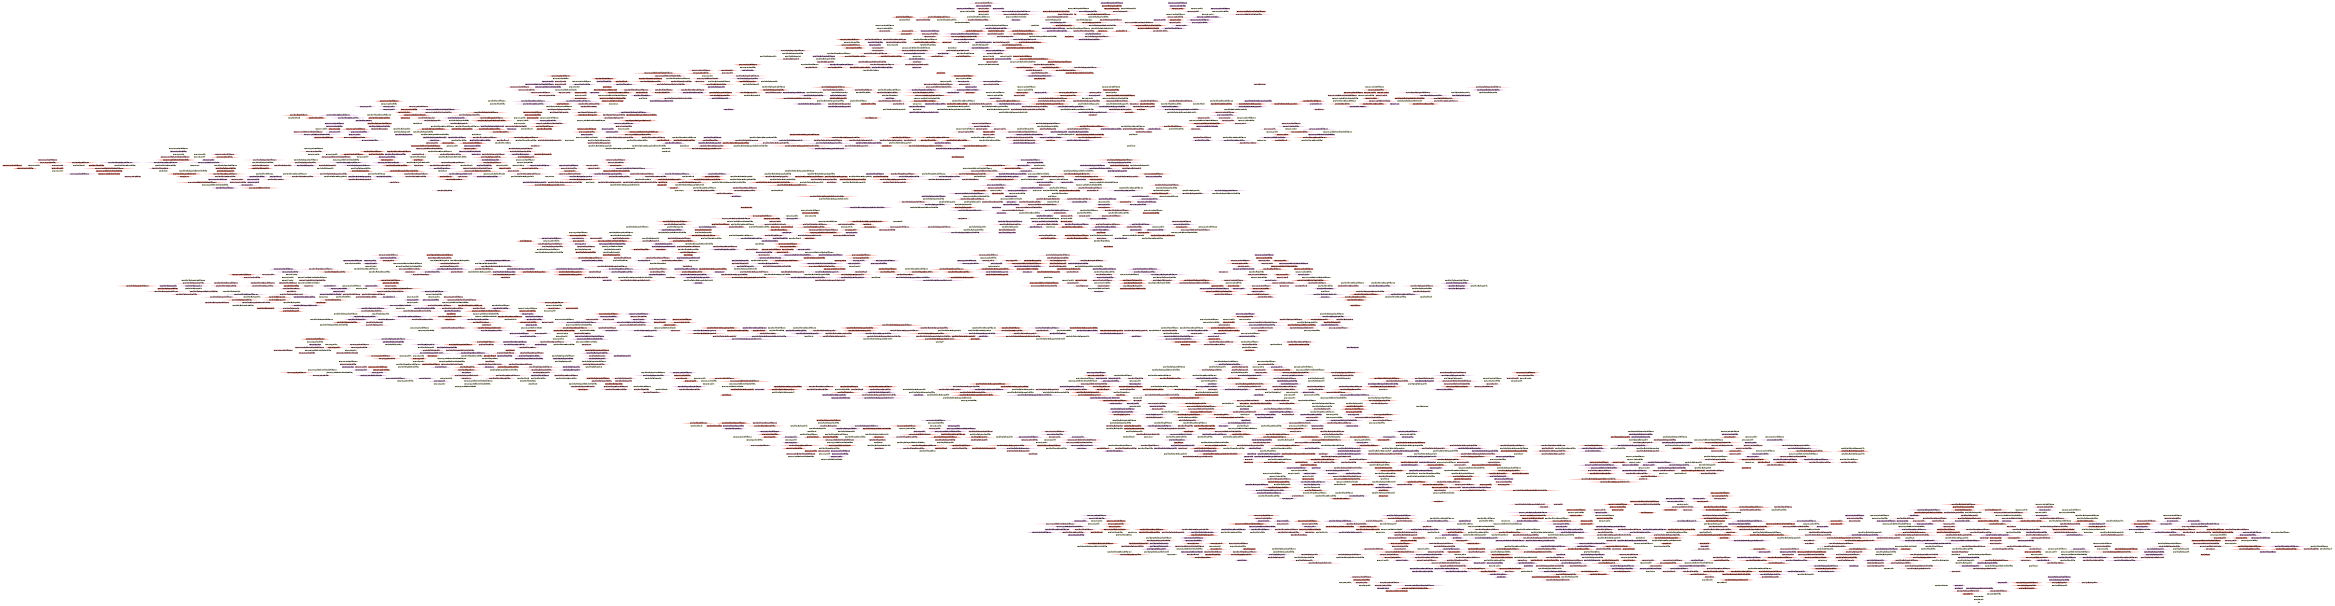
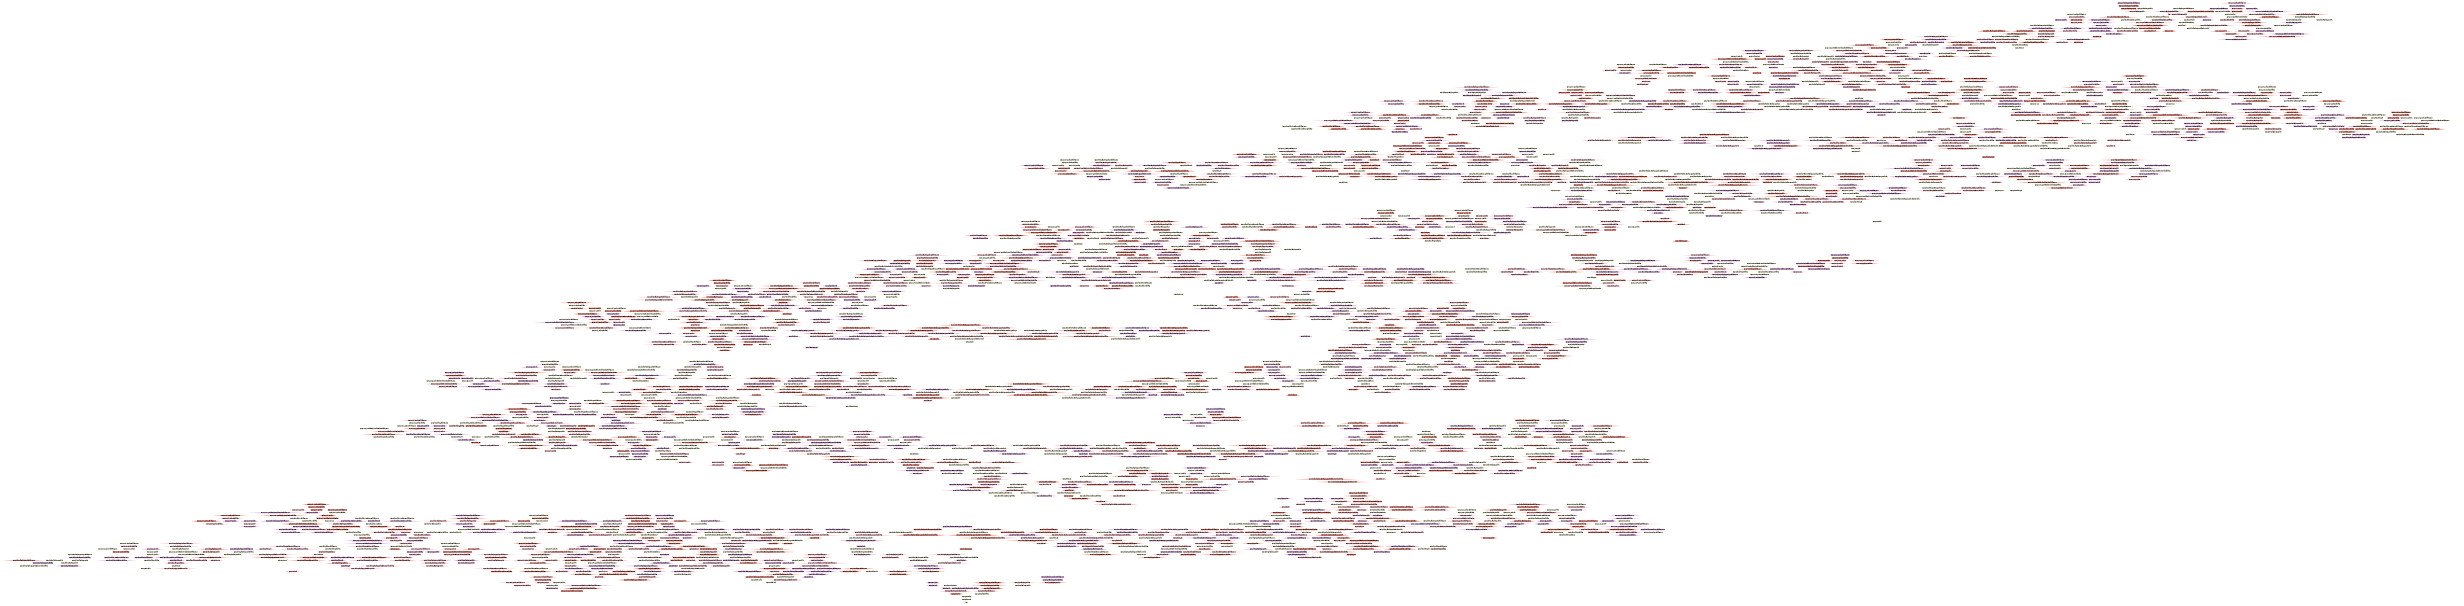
(663, 140) -> (2106, 124)
(717, 174) -> none
(1151, 213) -> (1464, 213)
(1136, 230) -> (1610, 230)
(1048, 238) -> (1402, 238)
(1108, 247) -> none
(288, 278) -> (919, 278)
(592, 320) -> (597, 320)
(426, 345) -> none
(1244, 404) -> (679, 404)
none -> (1200, 426)
(1764, 462) -> (1623, 462)
(1504, 485) -> (1222, 485)
none -> (1080, 532)
